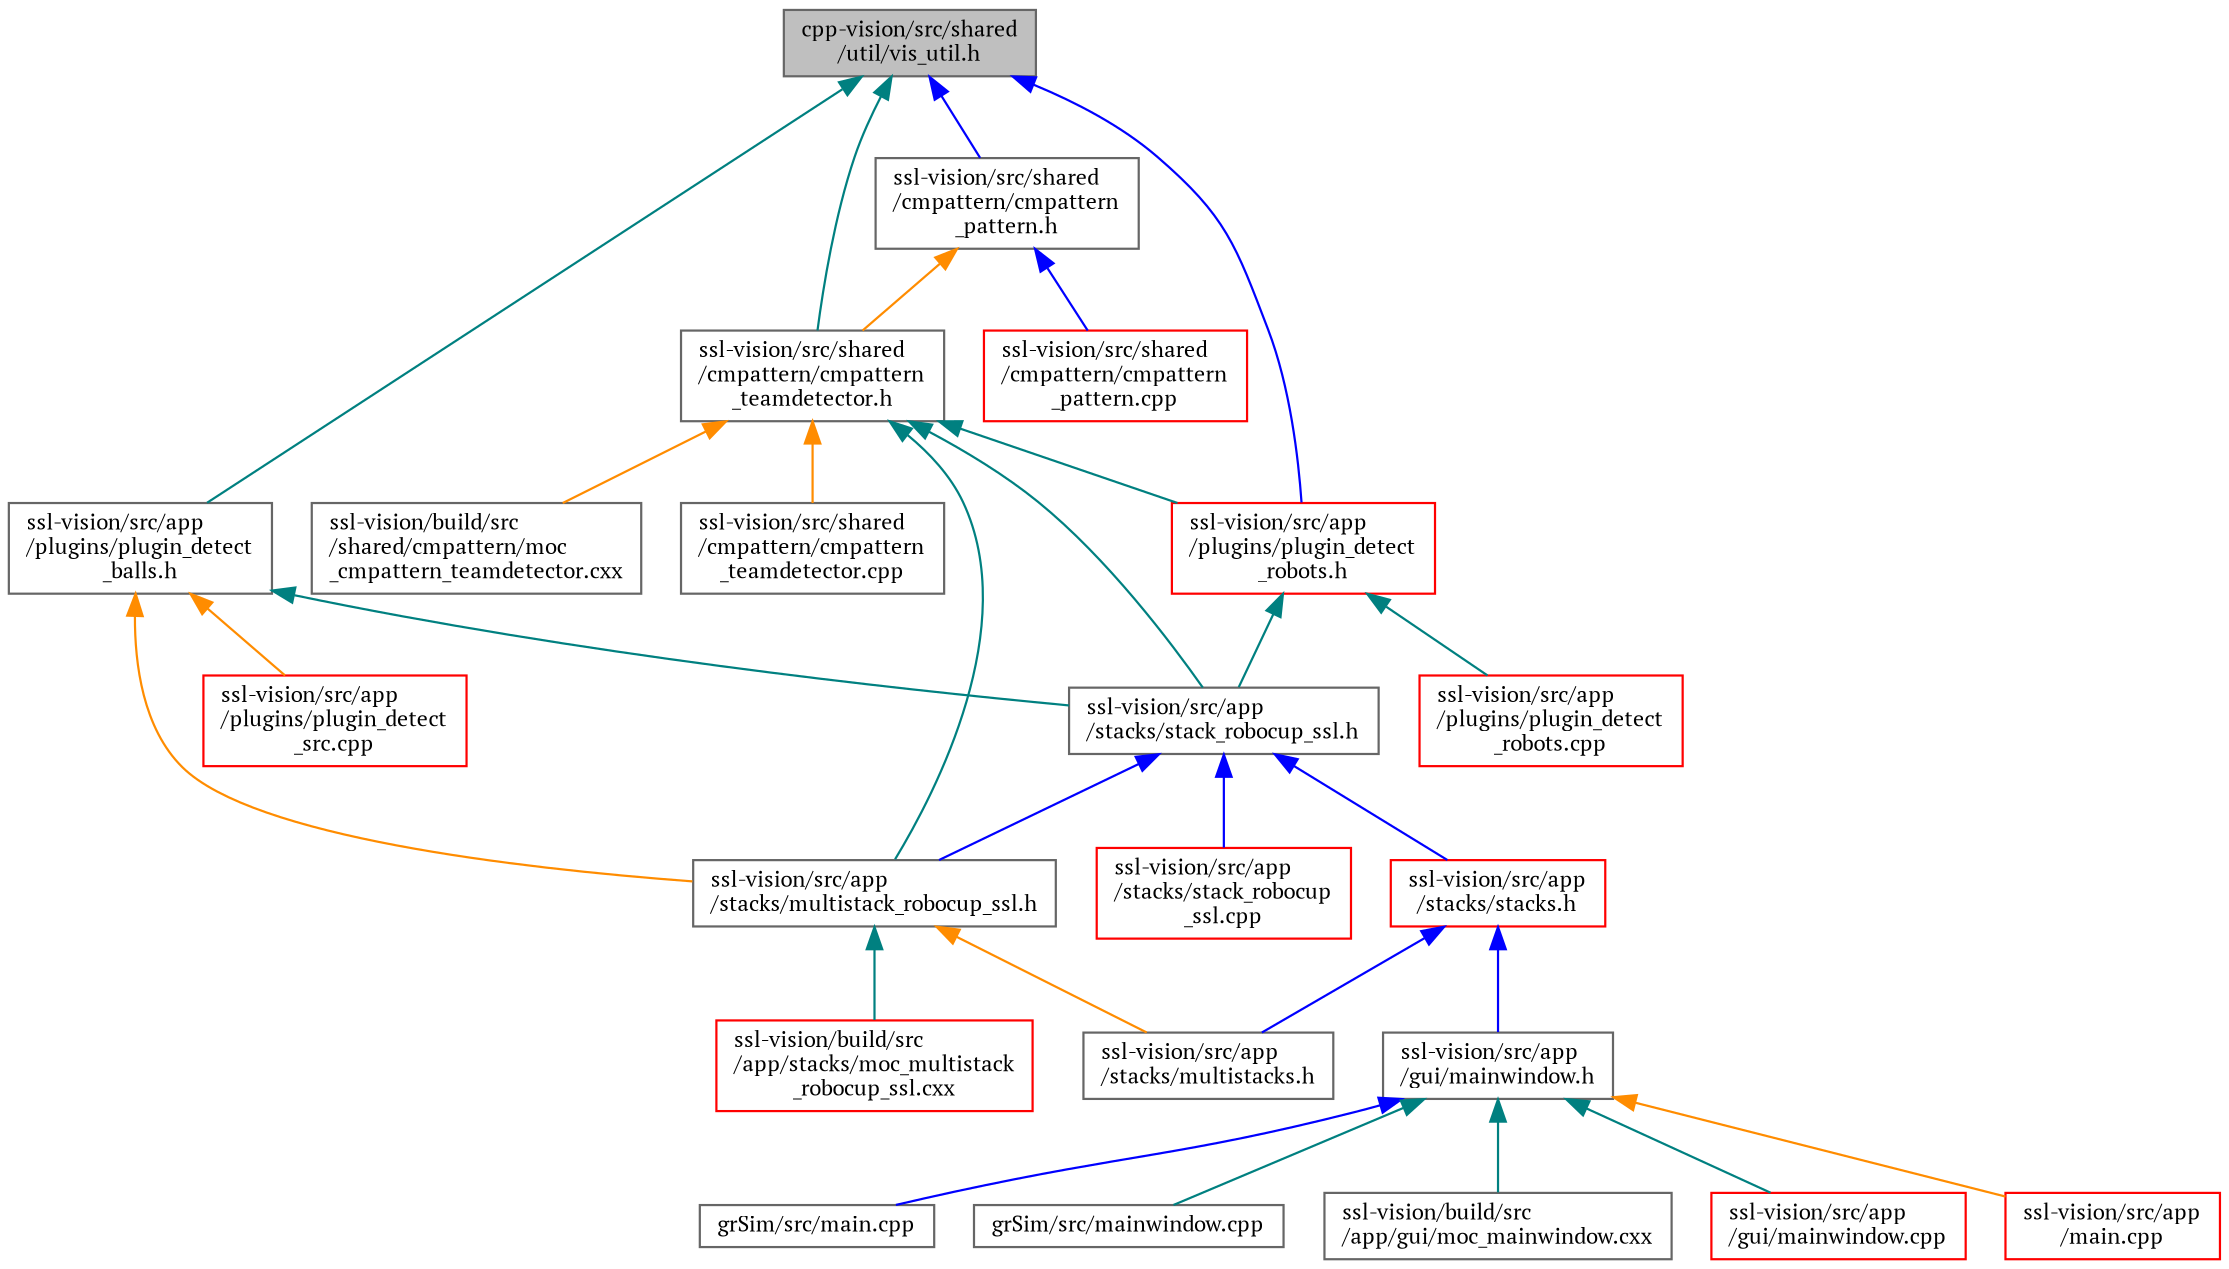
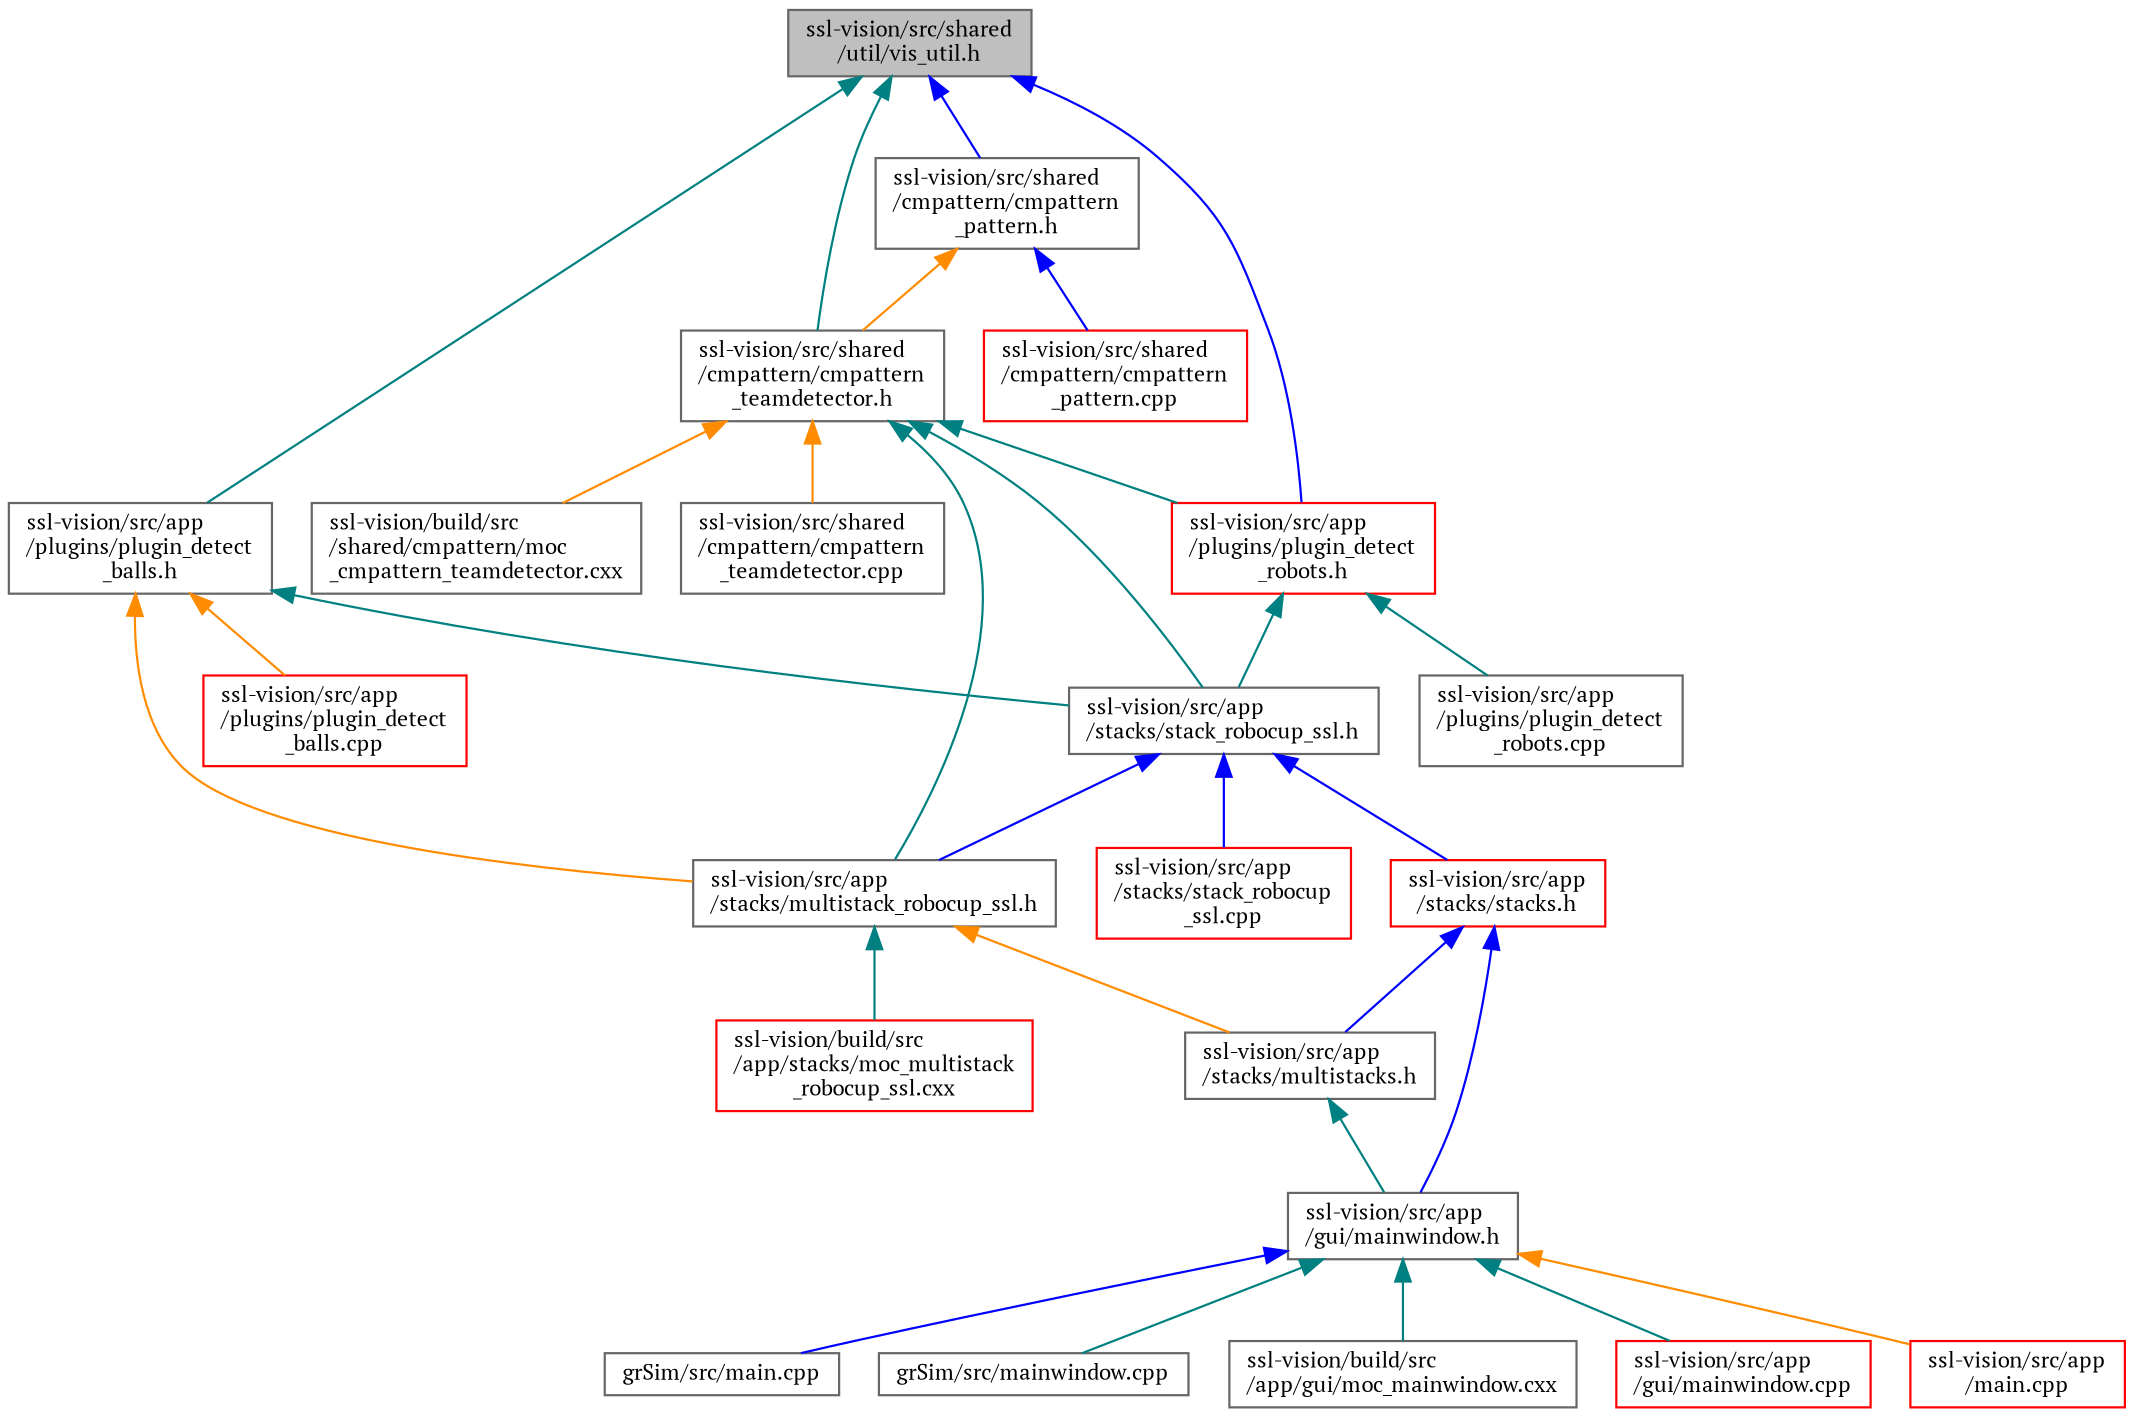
(910, 43) -> (910, 43)
(335, 721) -> (335, 721)
(1551, 721) -> (1551, 721)
none -> (1362, 1156)
